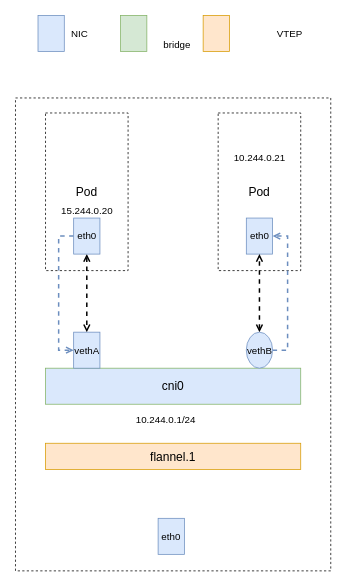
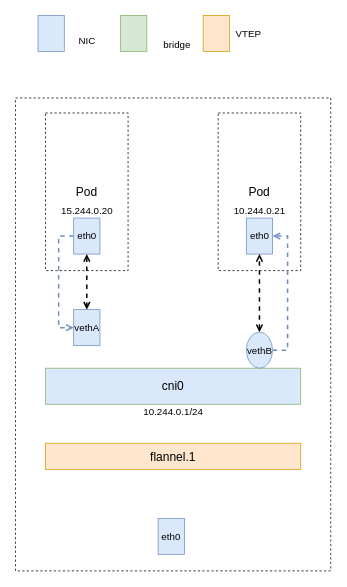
(79, 33) -> (87, 41)
(289, 33) -> (248, 33)
(259, 158) -> (259, 210)
(87, 350) -> (87, 327)
(165, 419) -> (173, 411)
